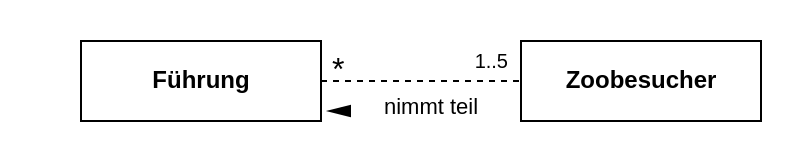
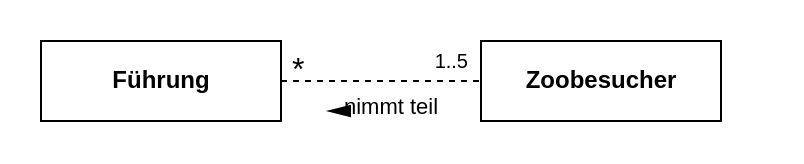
(201, 81) -> (161, 81)
(641, 81) -> (601, 81)
